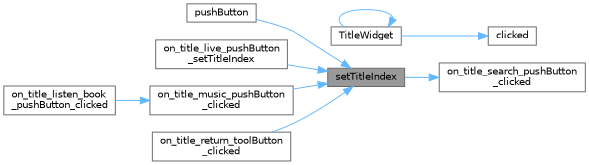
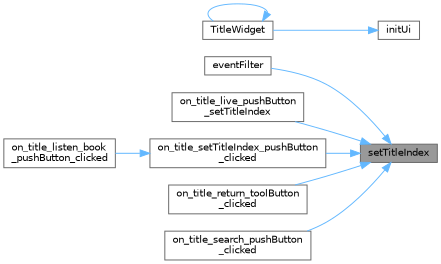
(222, 13) -> (238, 66)
(512, 36) -> (399, 30)
(417, 77) -> (350, 206)
(222, 100) -> (238, 153)
